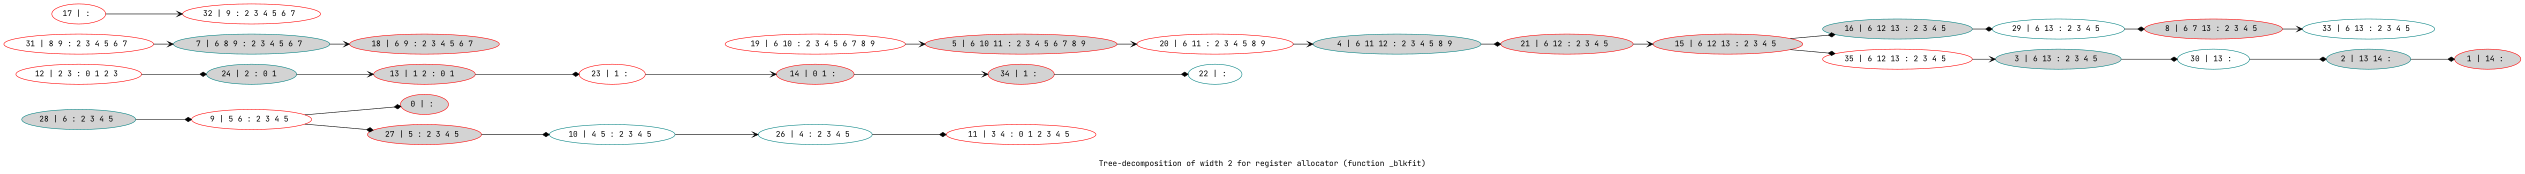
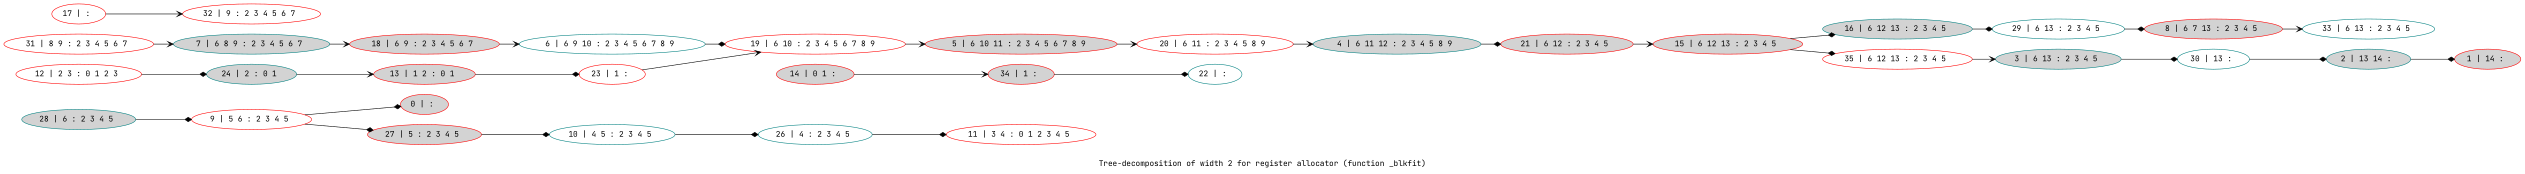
none -> (612, 44)
(708, 74) -> (699, 61)
(714, 135) -> (714, 135)
